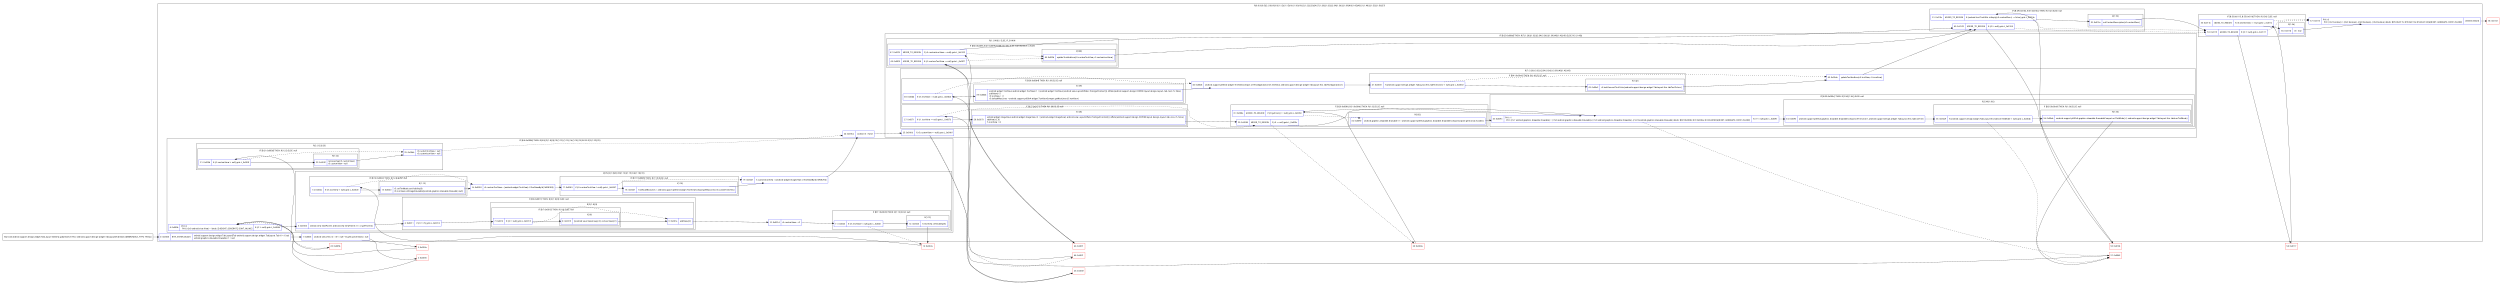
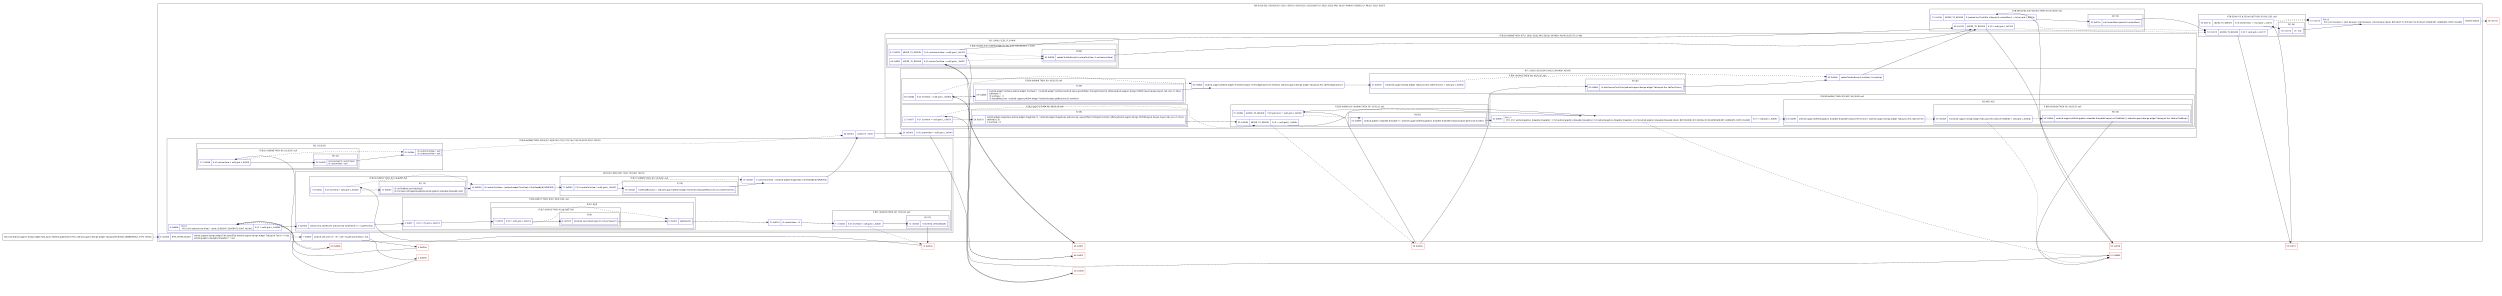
(1525, 86) -> (1487, 129)
(969, 247) -> (967, 220)
